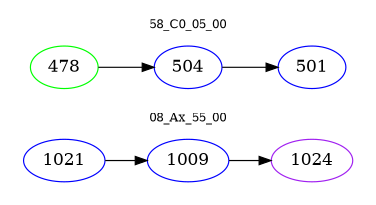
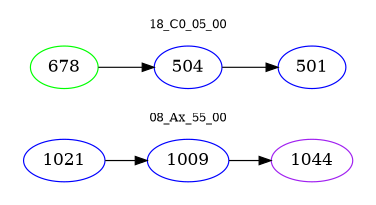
(188, 25) -> (188, 25)
(64, 67) -> (64, 67)
(312, 161) -> (312, 161)
